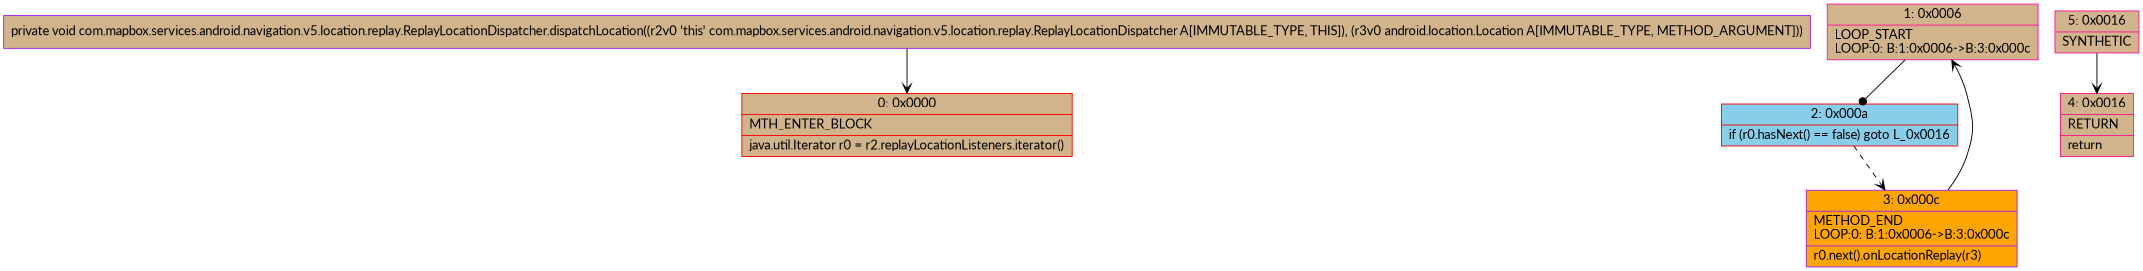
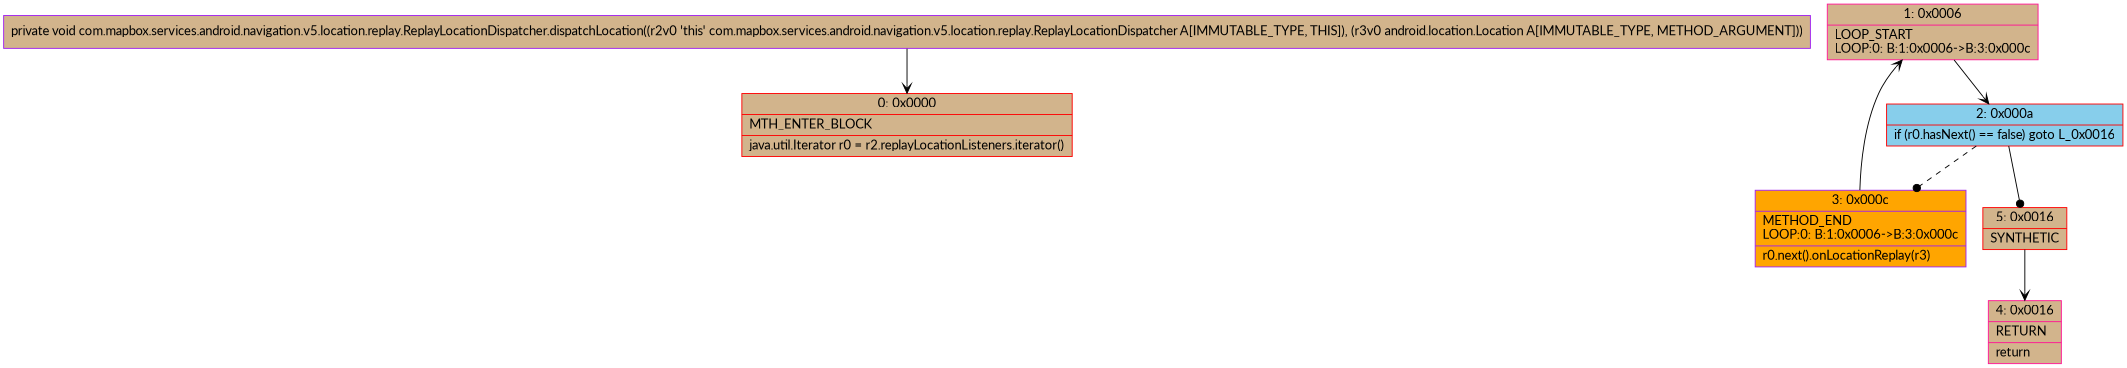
(2097, 32) -> (2025, 229)
(1885, 79) -> (1969, 78)
(1867, 164) -> (1948, 166)
none -> (2014, 173)
